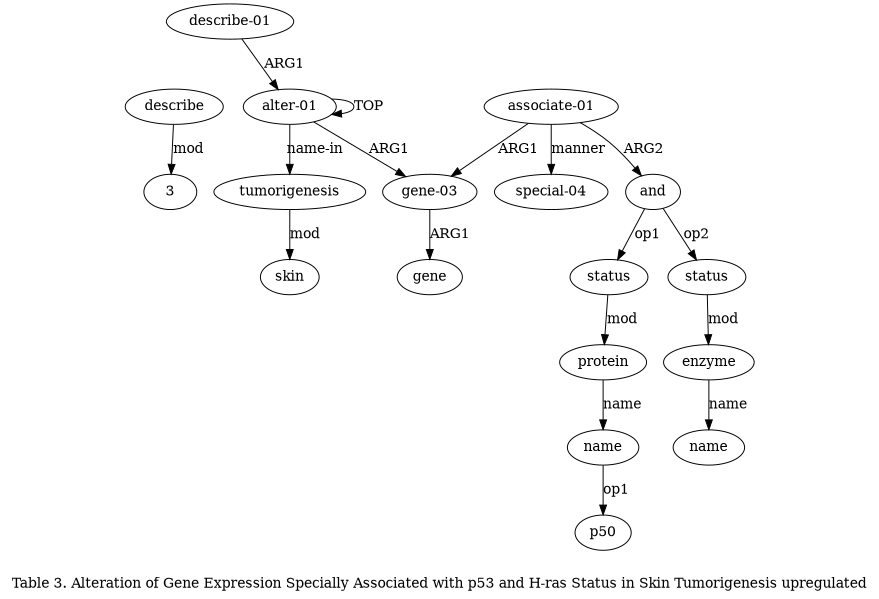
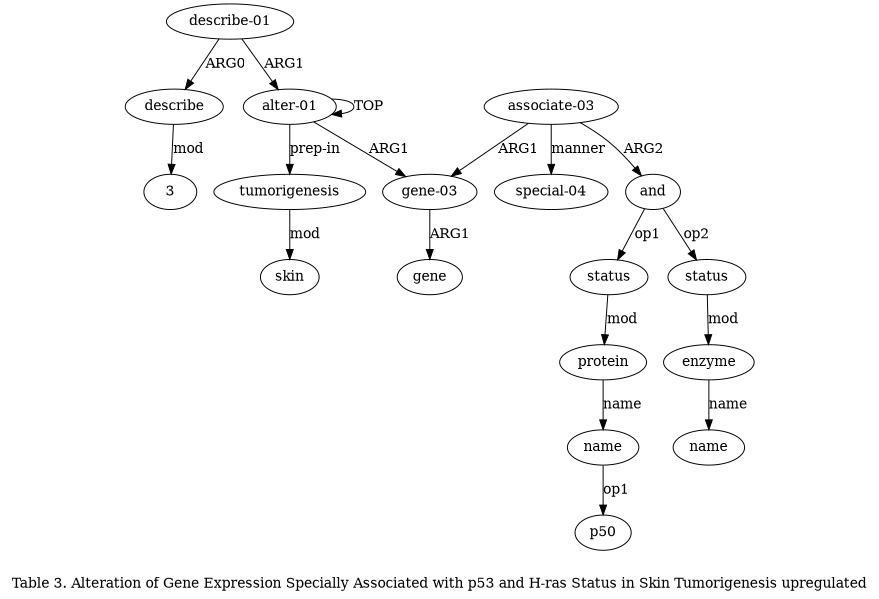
none -> (205, 60)
(551, 107) -> (551, 107)
(315, 149) -> (315, 149)
